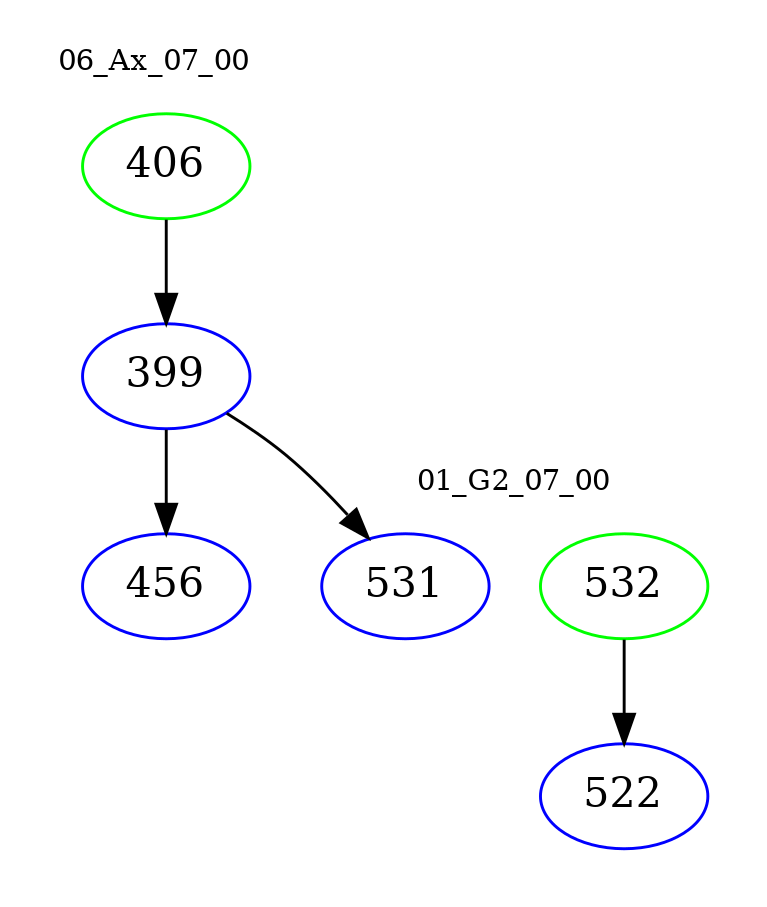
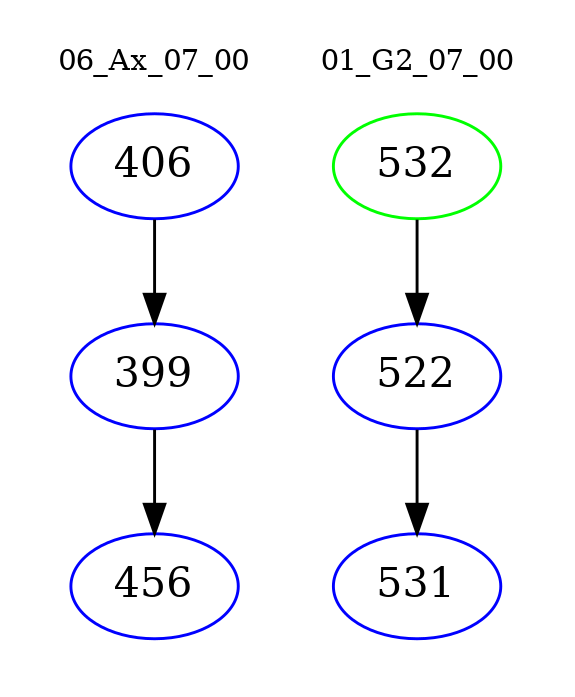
(166, 166) -> (155, 166)
(317, 484) -> (417, 467)
